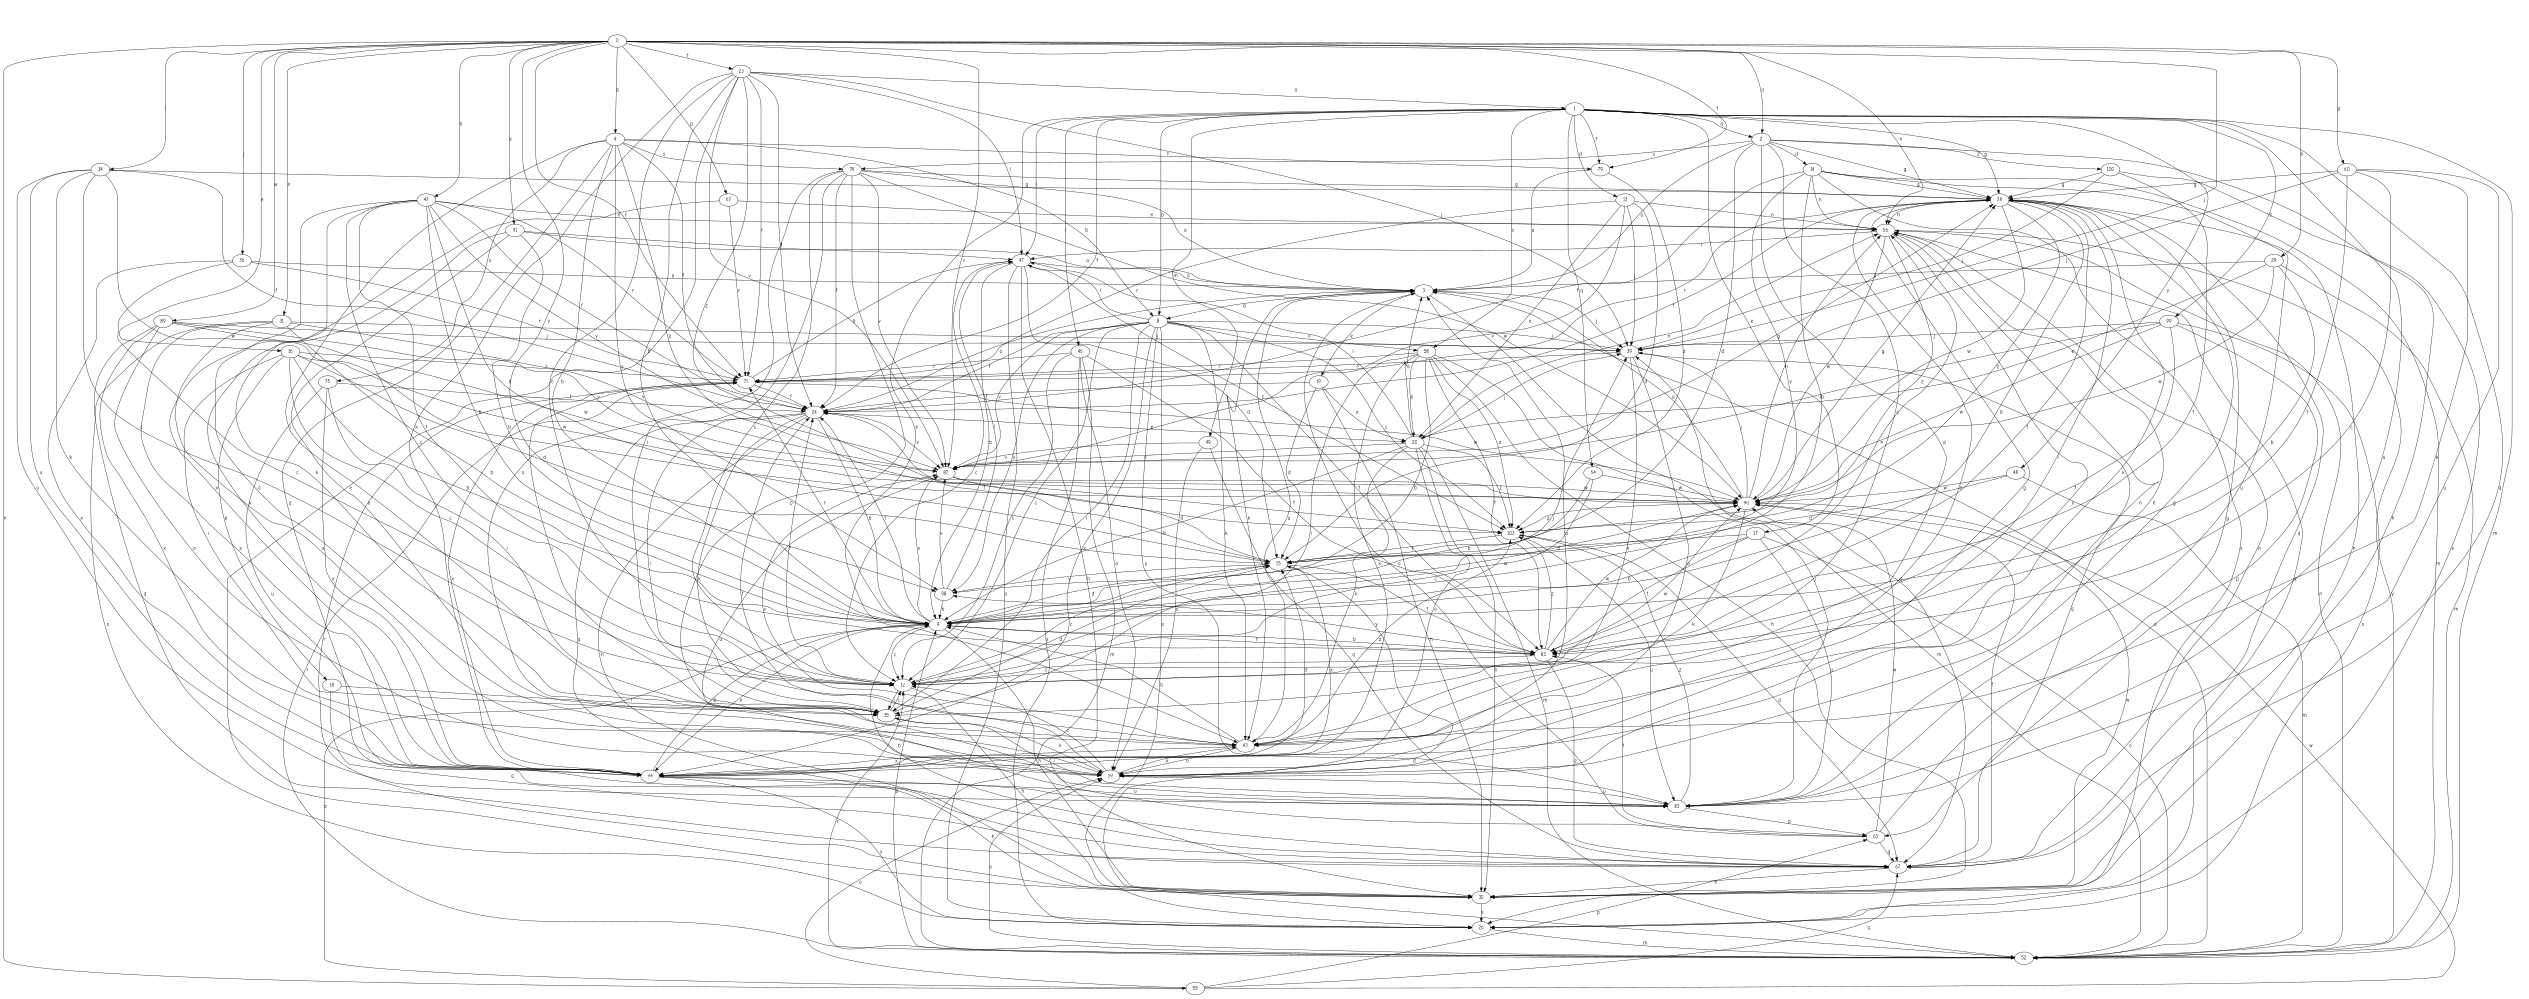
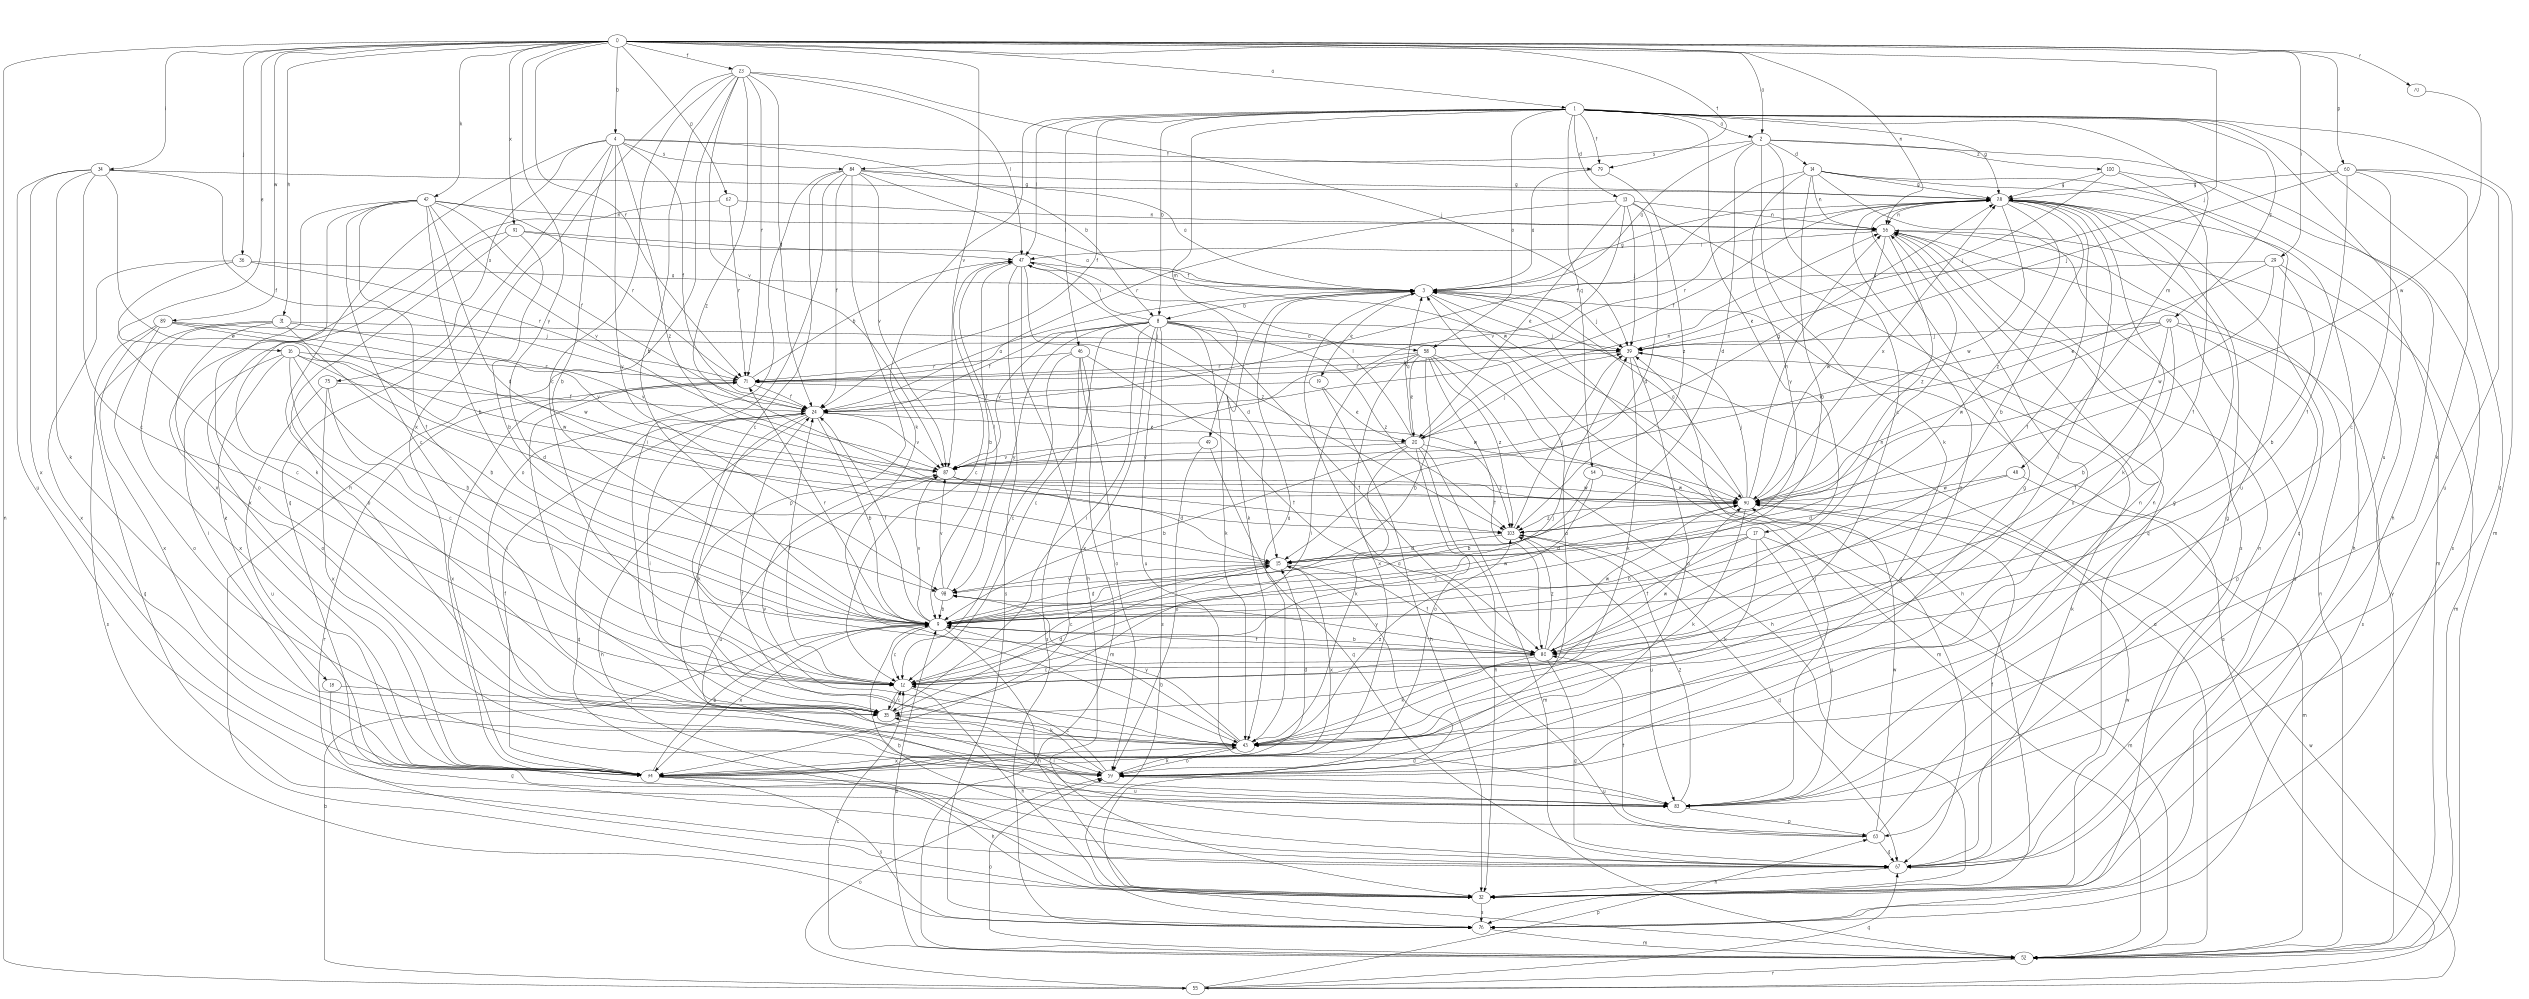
(1156, 90) -> (1095, 62)
none -> (2417, 90)
(2302, 155) -> (2302, 155)
(1879, 169) -> (1704, 219)
(852, 170) -> (852, 170)
(1188, 276) -> (1188, 276)
(2168, 291) -> (2168, 291)
(1883, 352) -> (1883, 352)
(1386, 428) -> (1386, 428)
none -> (1557, 442)
(1944, 443) -> (1944, 443)
(1286, 472) -> none
none -> (2154, 473)
(351, 488) -> (351, 488)
(1040, 499) -> (506, 548)
(1413, 549) -> (1413, 549)
none -> (1609, 591)
(2072, 609) -> (2072, 609)
none -> (1099, 658)
none -> (2008, 678)
none -> (1542, 686)
none -> (1396, 700)
(1001, 729) -> (1039, 731)
(2130, 746) -> (2130, 746)
(1481, 928) -> (1481, 928)
(795, 938) -> (1612, 977)
none -> (2410, 949)
